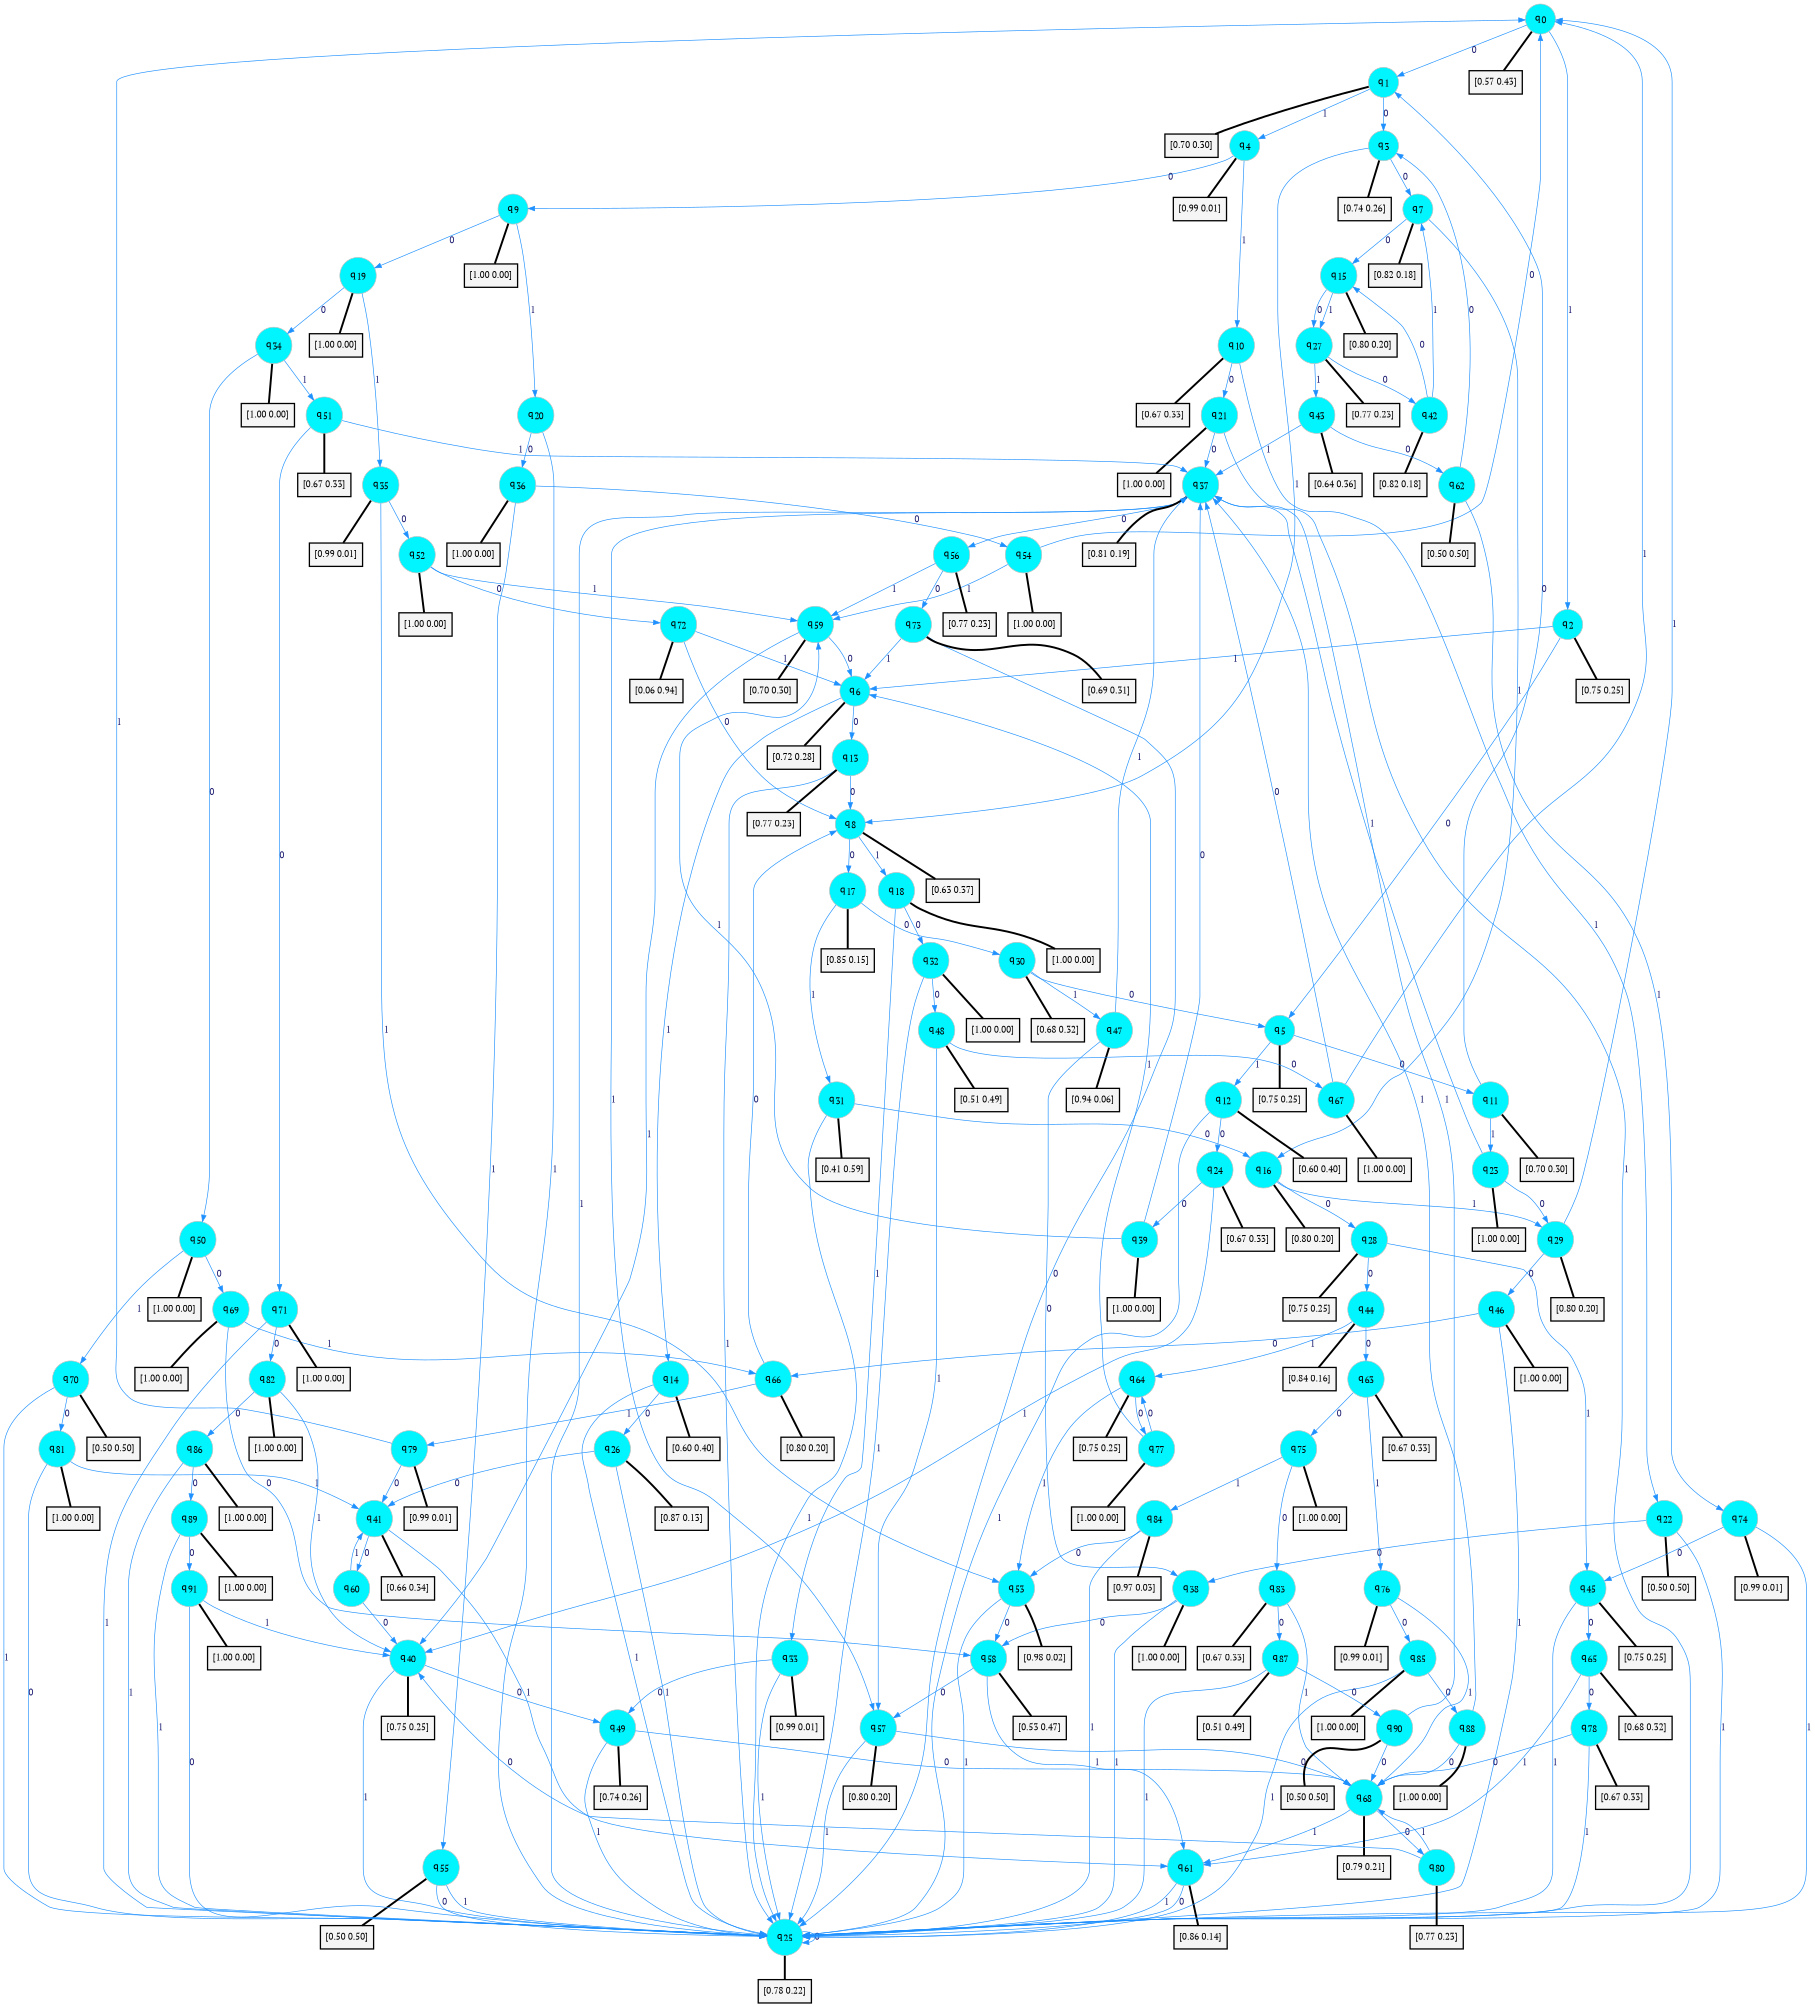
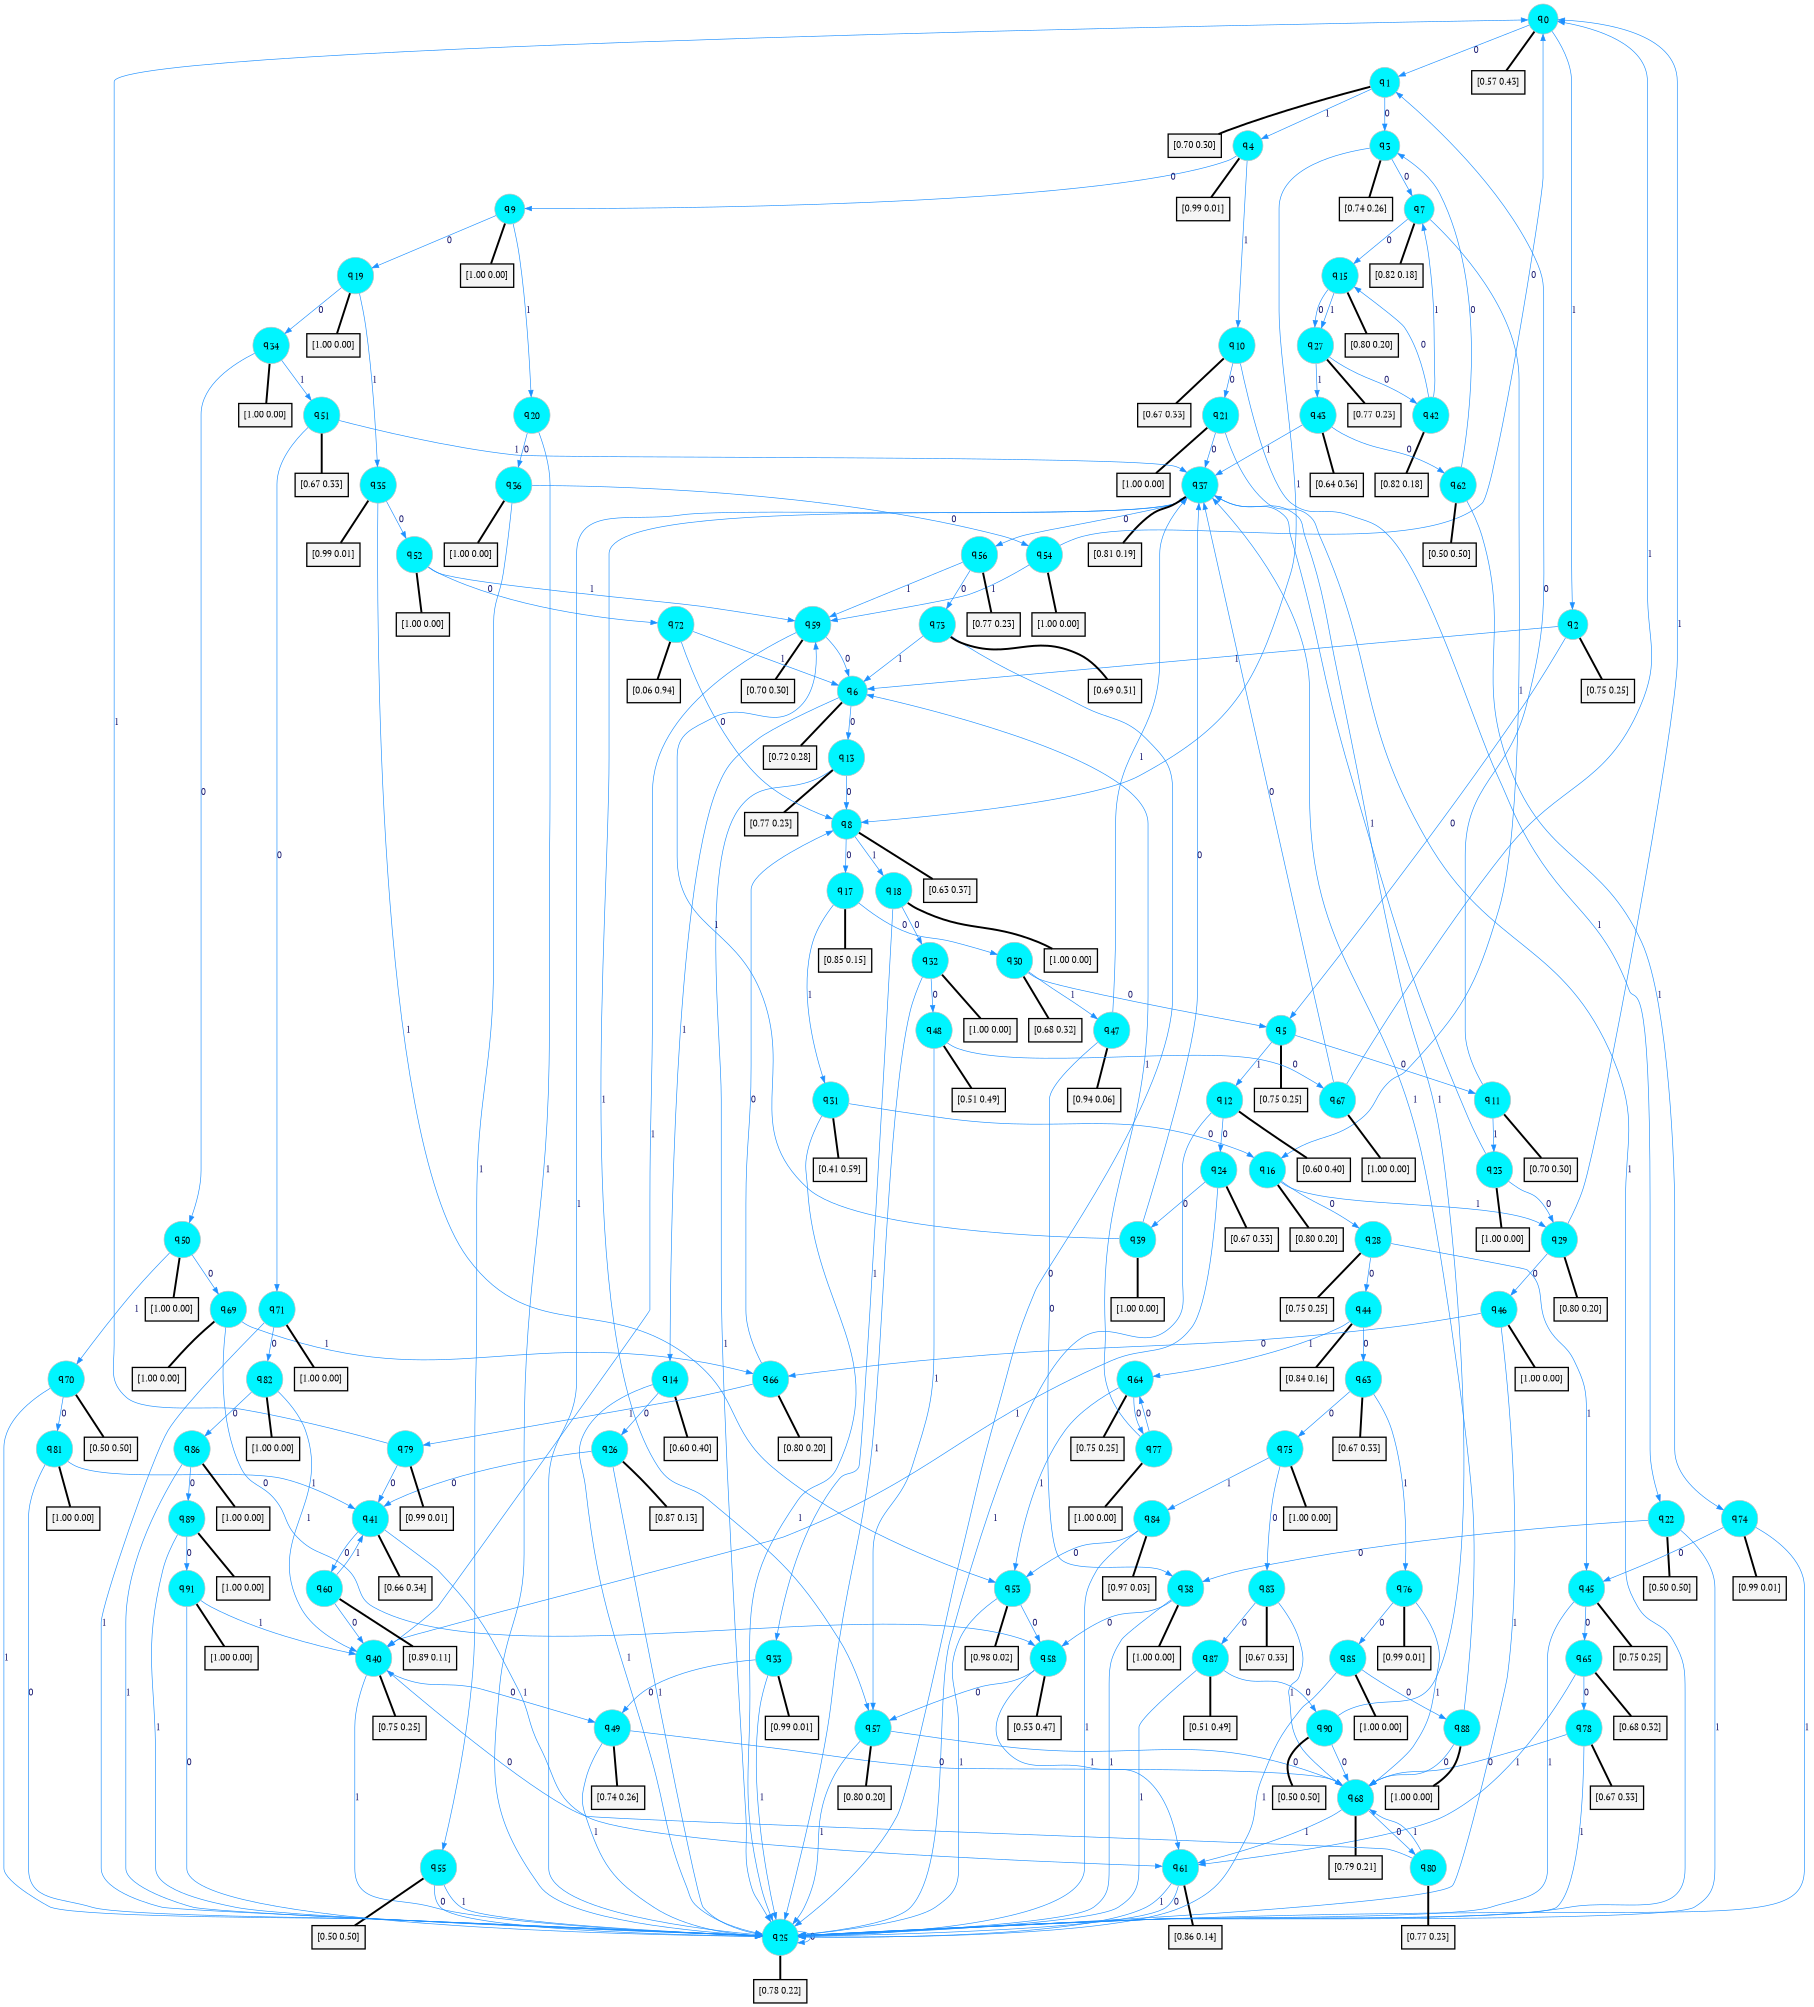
none -> (430, 1658)
